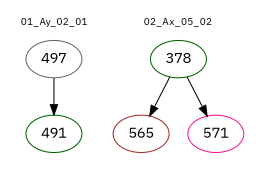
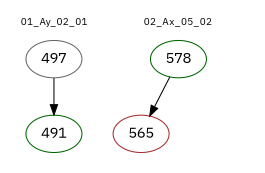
(178, 59) -> (178, 59)
(216, 134) -> none
